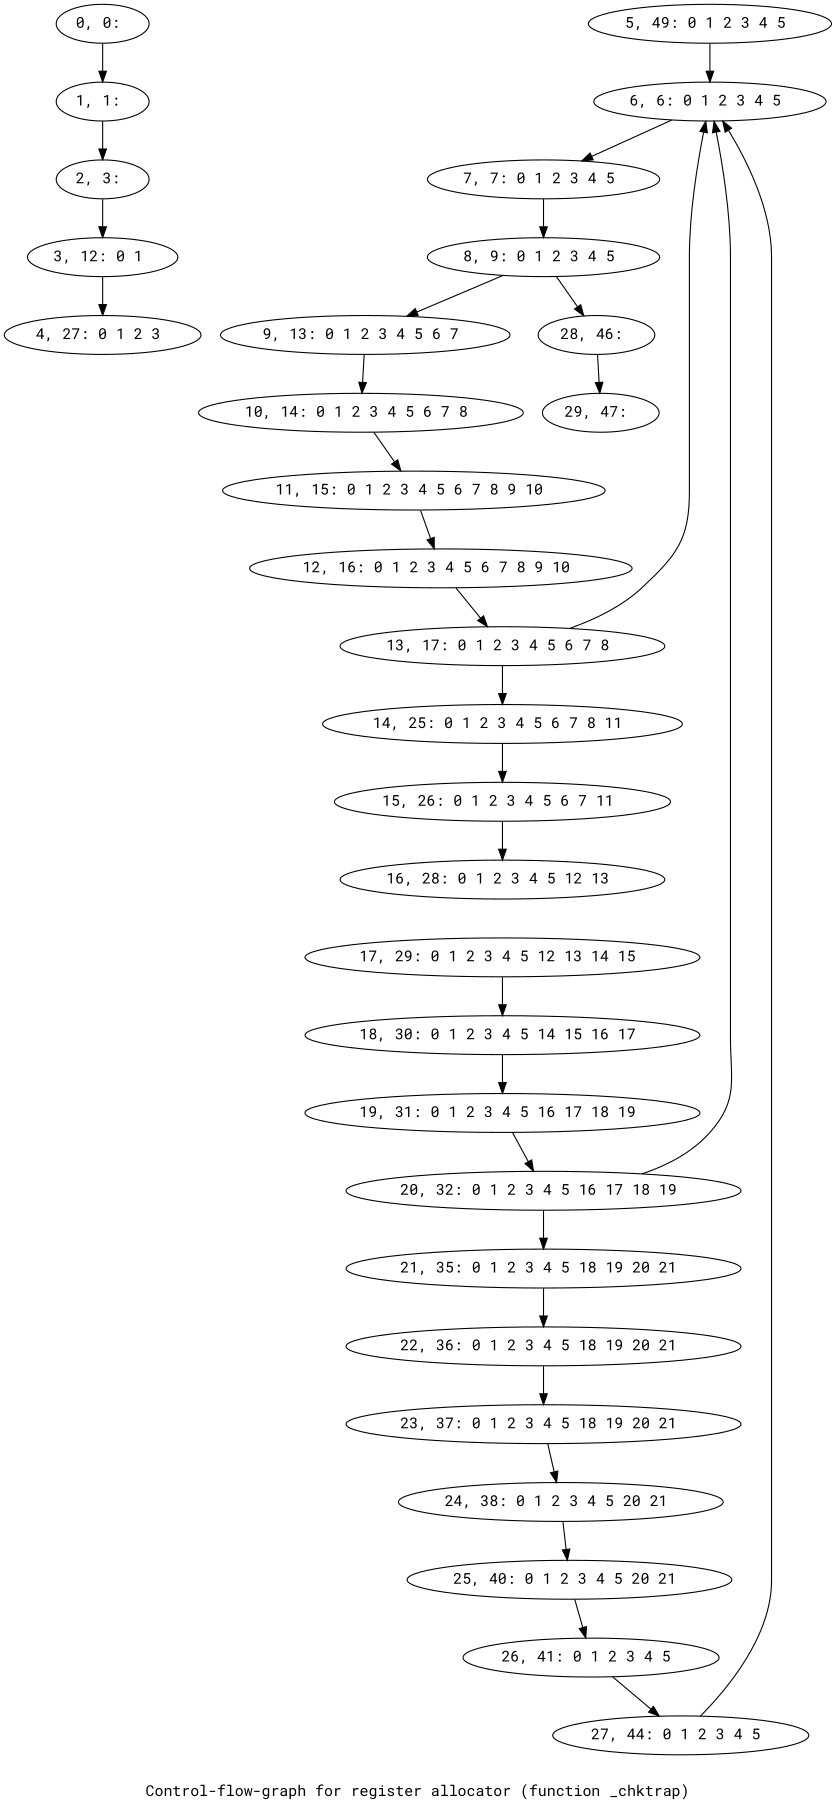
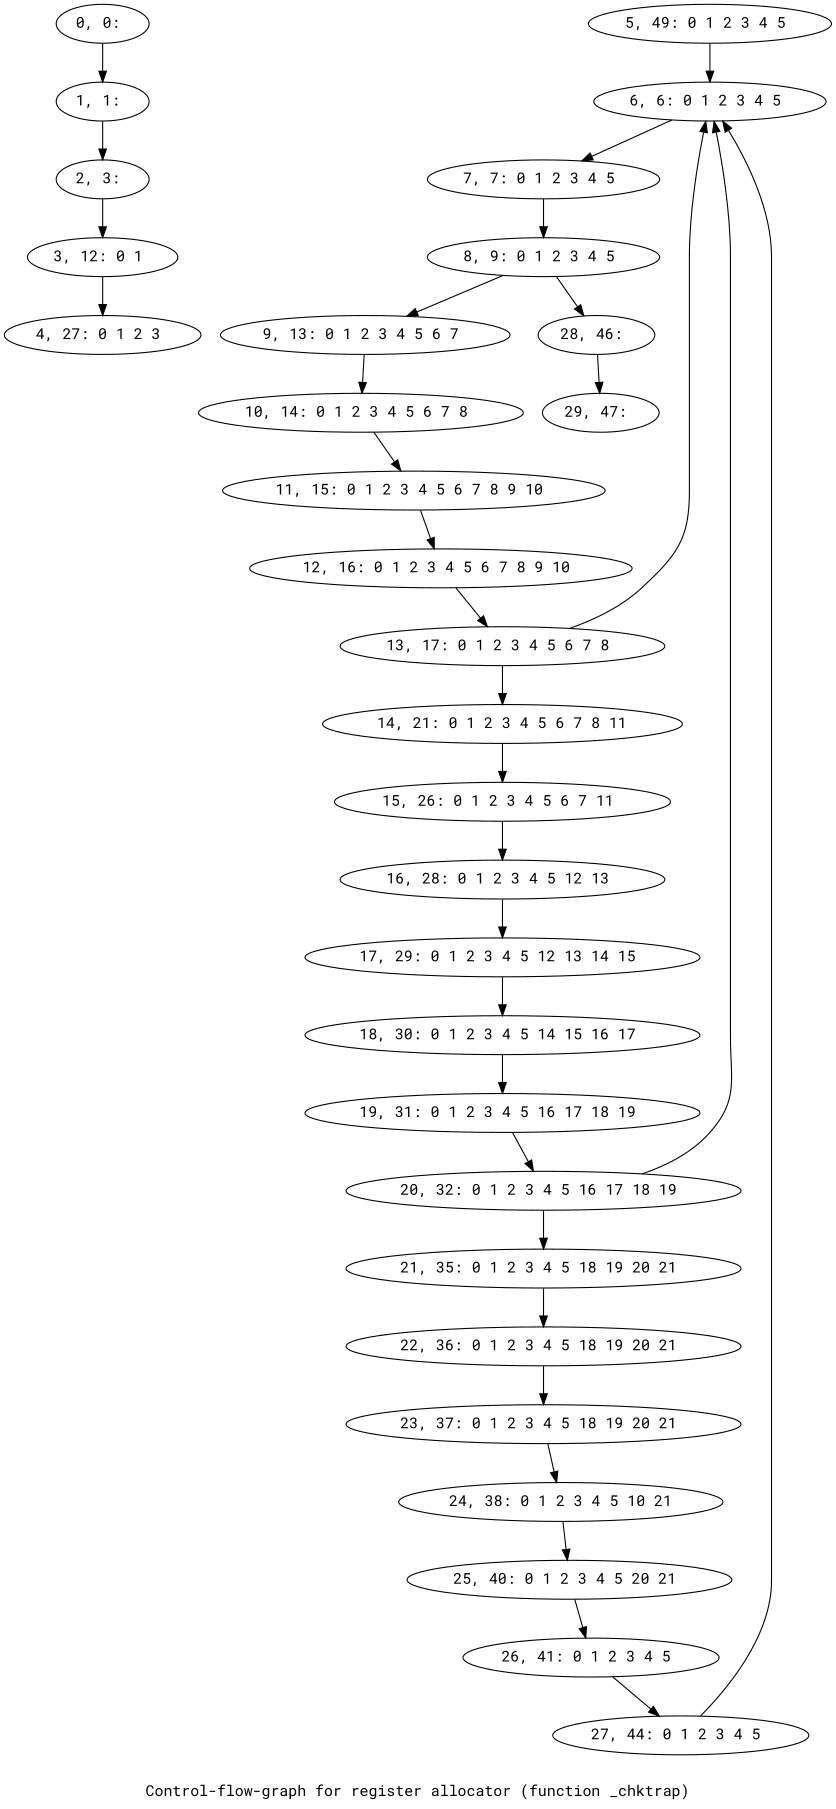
(502, 724) -> (502, 724)
none -> (502, 913)
(561, 1502) -> (561, 1502)
